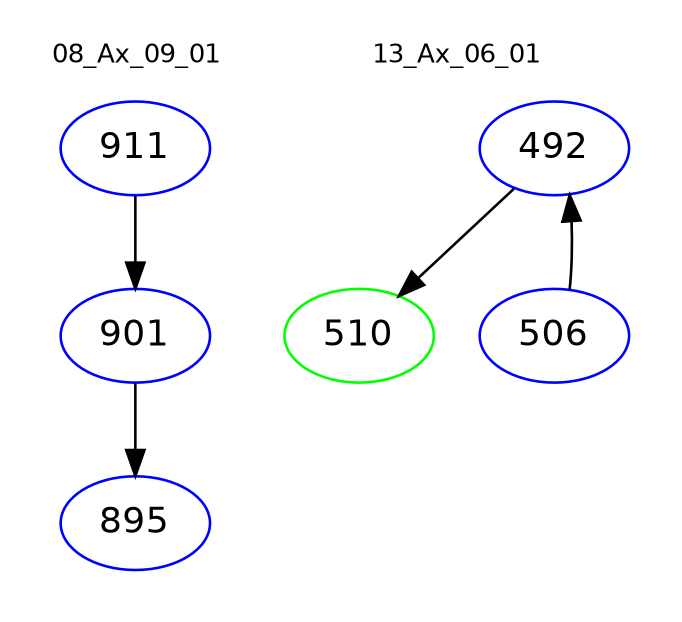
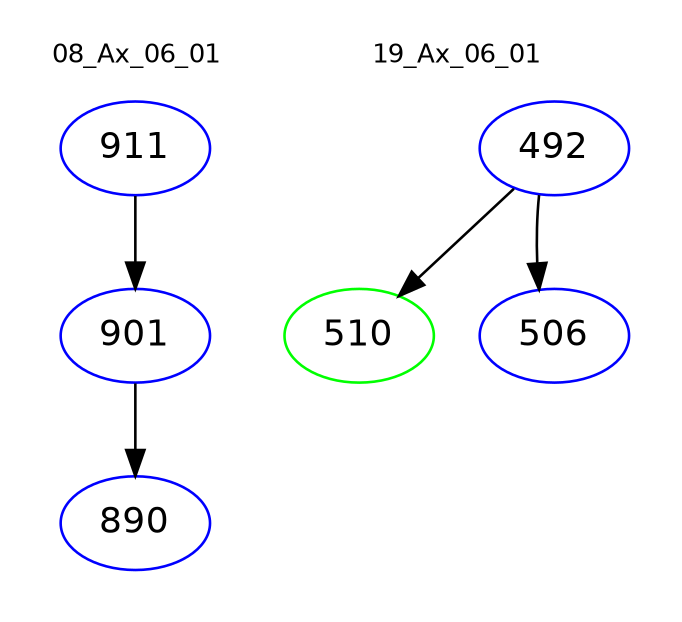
(137, 56) -> (137, 56)
(457, 56) -> (457, 56)
(572, 256) -> (537, 229)
(135, 523) -> (135, 523)
